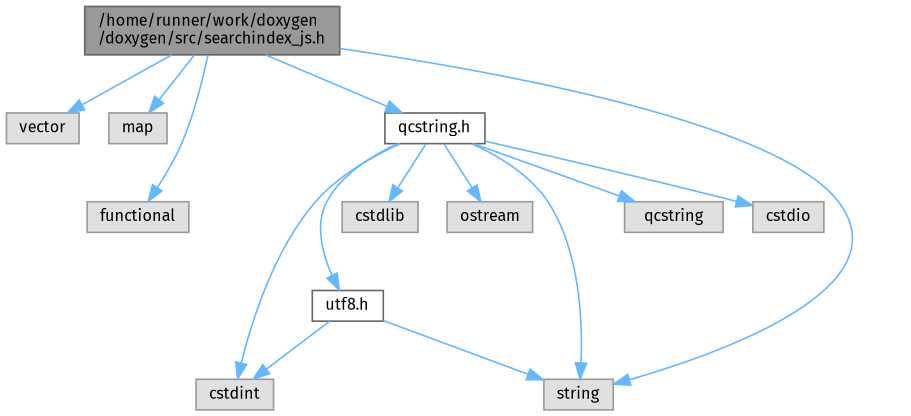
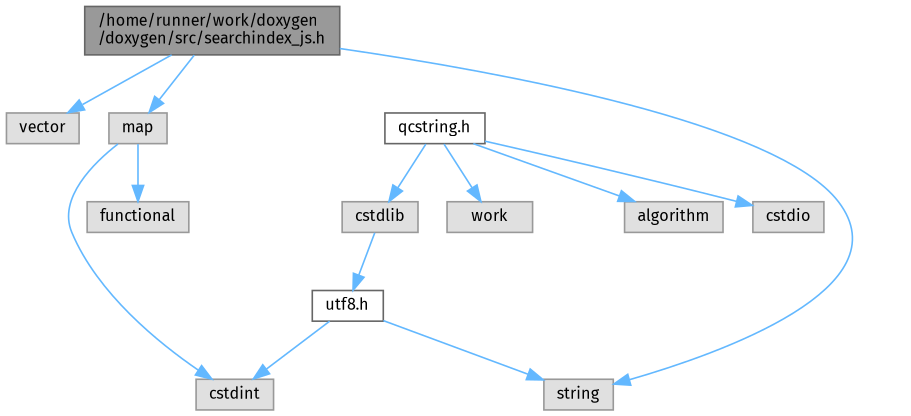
(326, 81) -> none
(189, 124) -> (138, 165)
(325, 206) -> (367, 254)
(490, 217) -> (490, 217)
(674, 217) -> (674, 217)
(294, 232) -> (92, 268)
(563, 233) -> none
